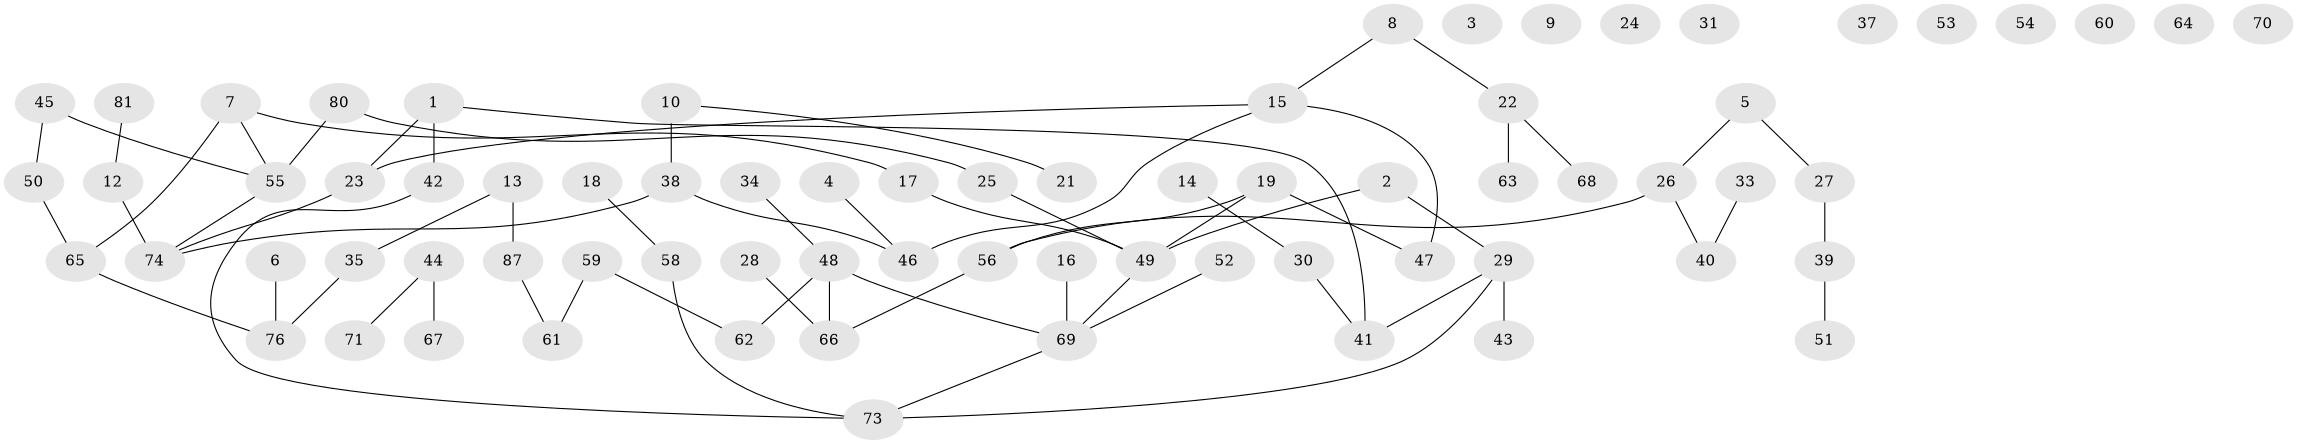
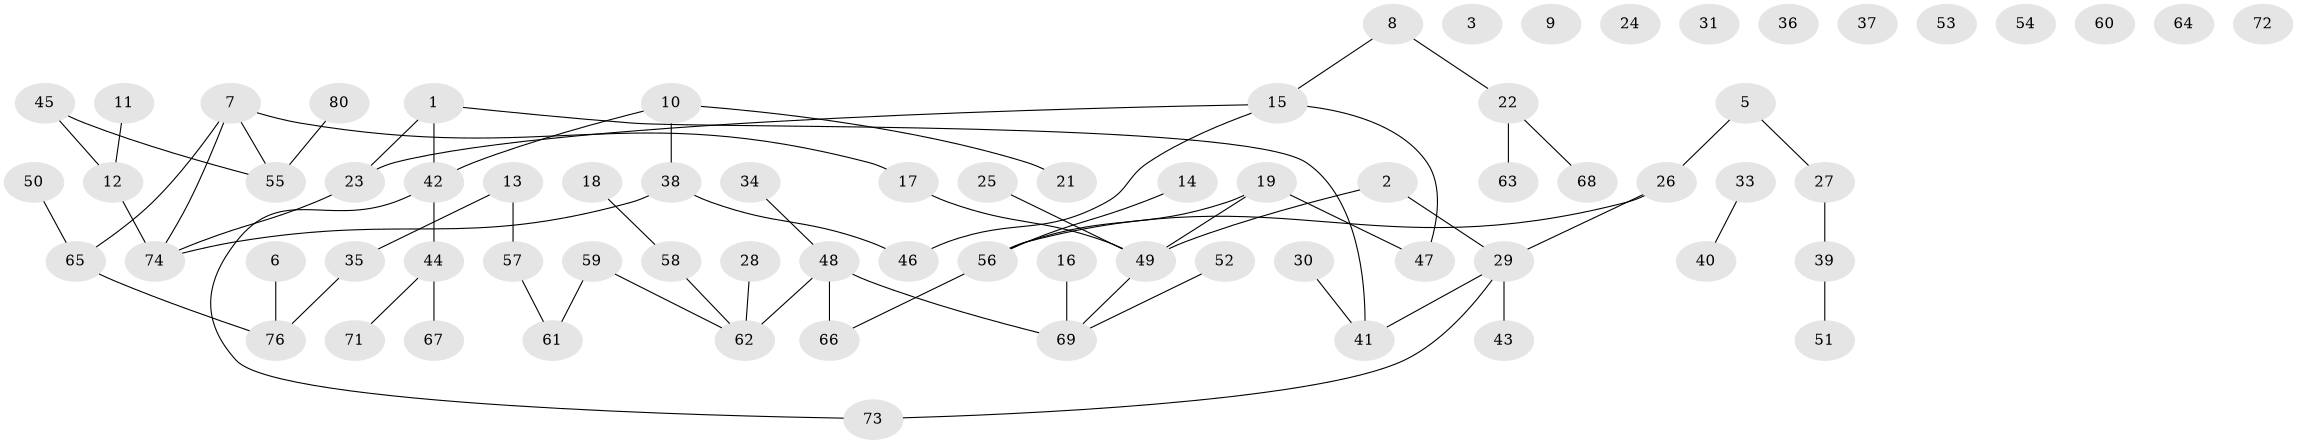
none -> (1789, 24)
(2263, 24) -> (2263, 24)
(124, 103) -> (124, 103)
none -> (582, 127)
(787, 137) -> none
(40, 143) -> (79, 143)
(829, 182) -> none
none -> (434, 214)
(215, 222) -> (198, 184)
(1686, 222) -> (1585, 222)
(1253, 227) -> (1091, 220)
(513, 261) -> (513, 261)
(794, 305) -> (748, 301)
(731, 380) -> (708, 301)
(970, 380) -> none
